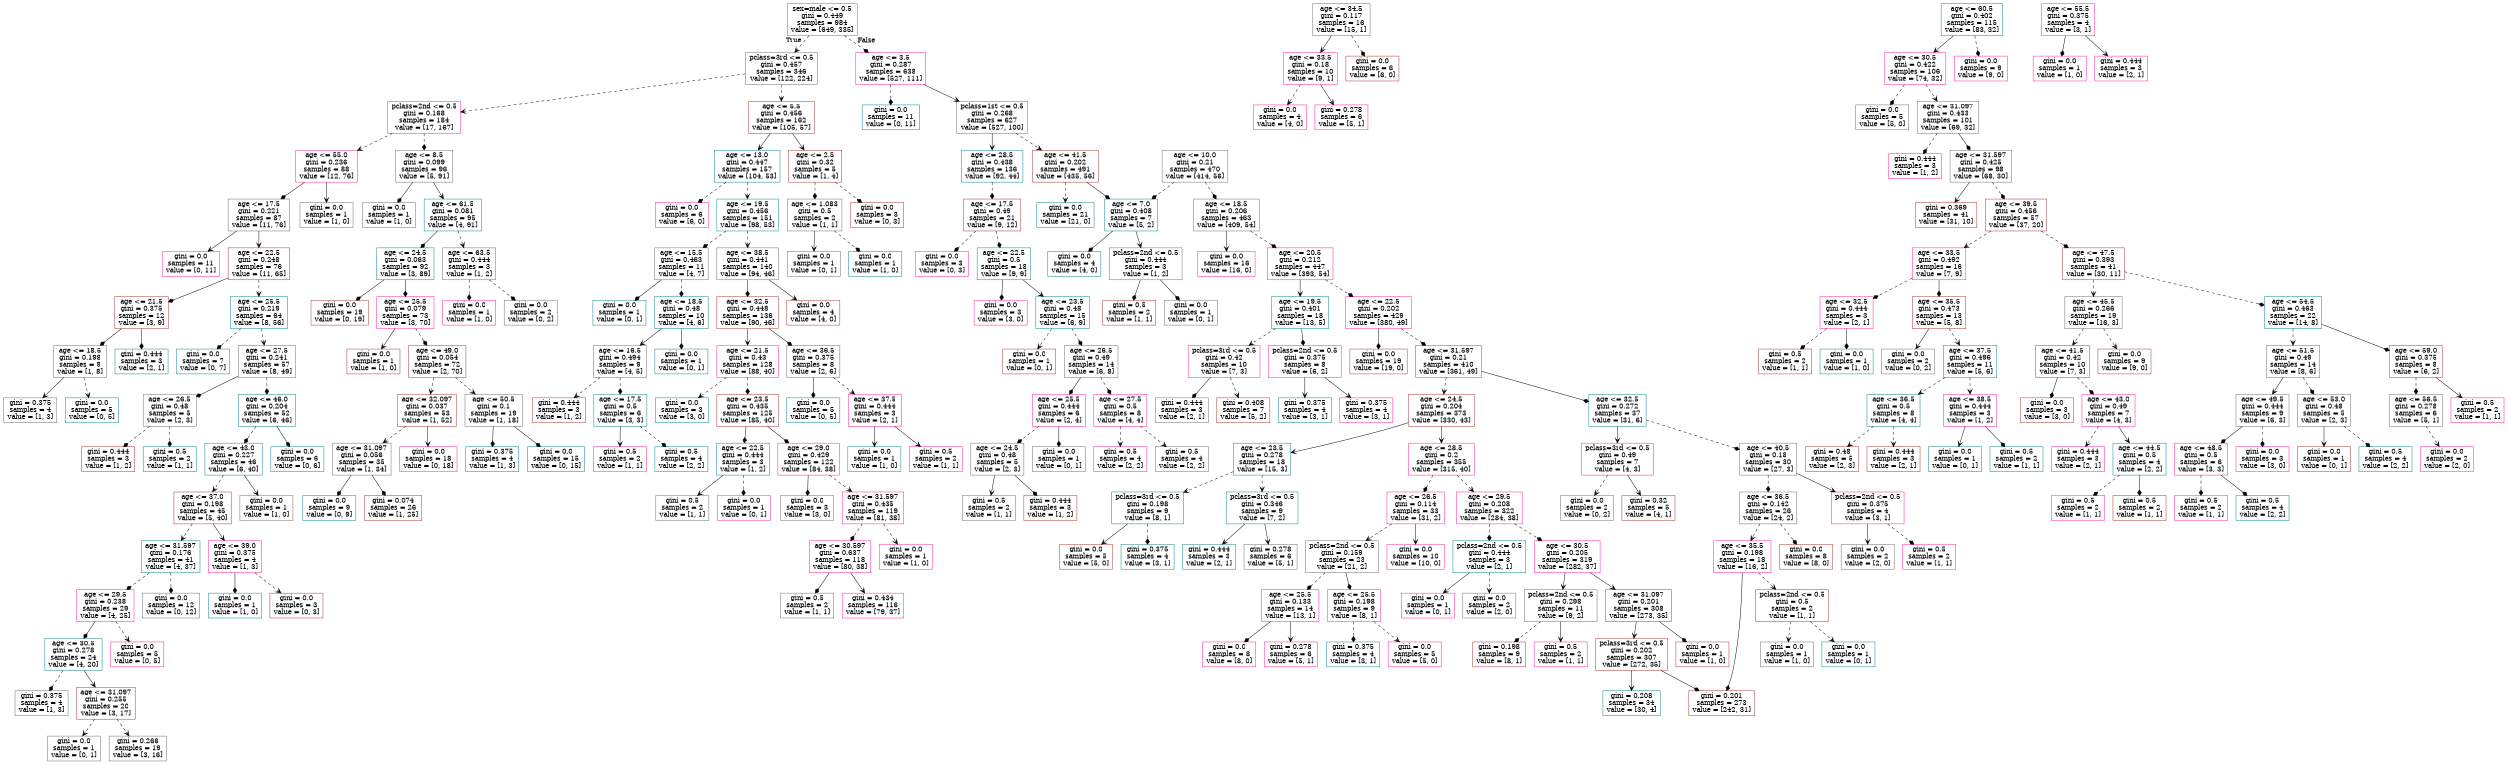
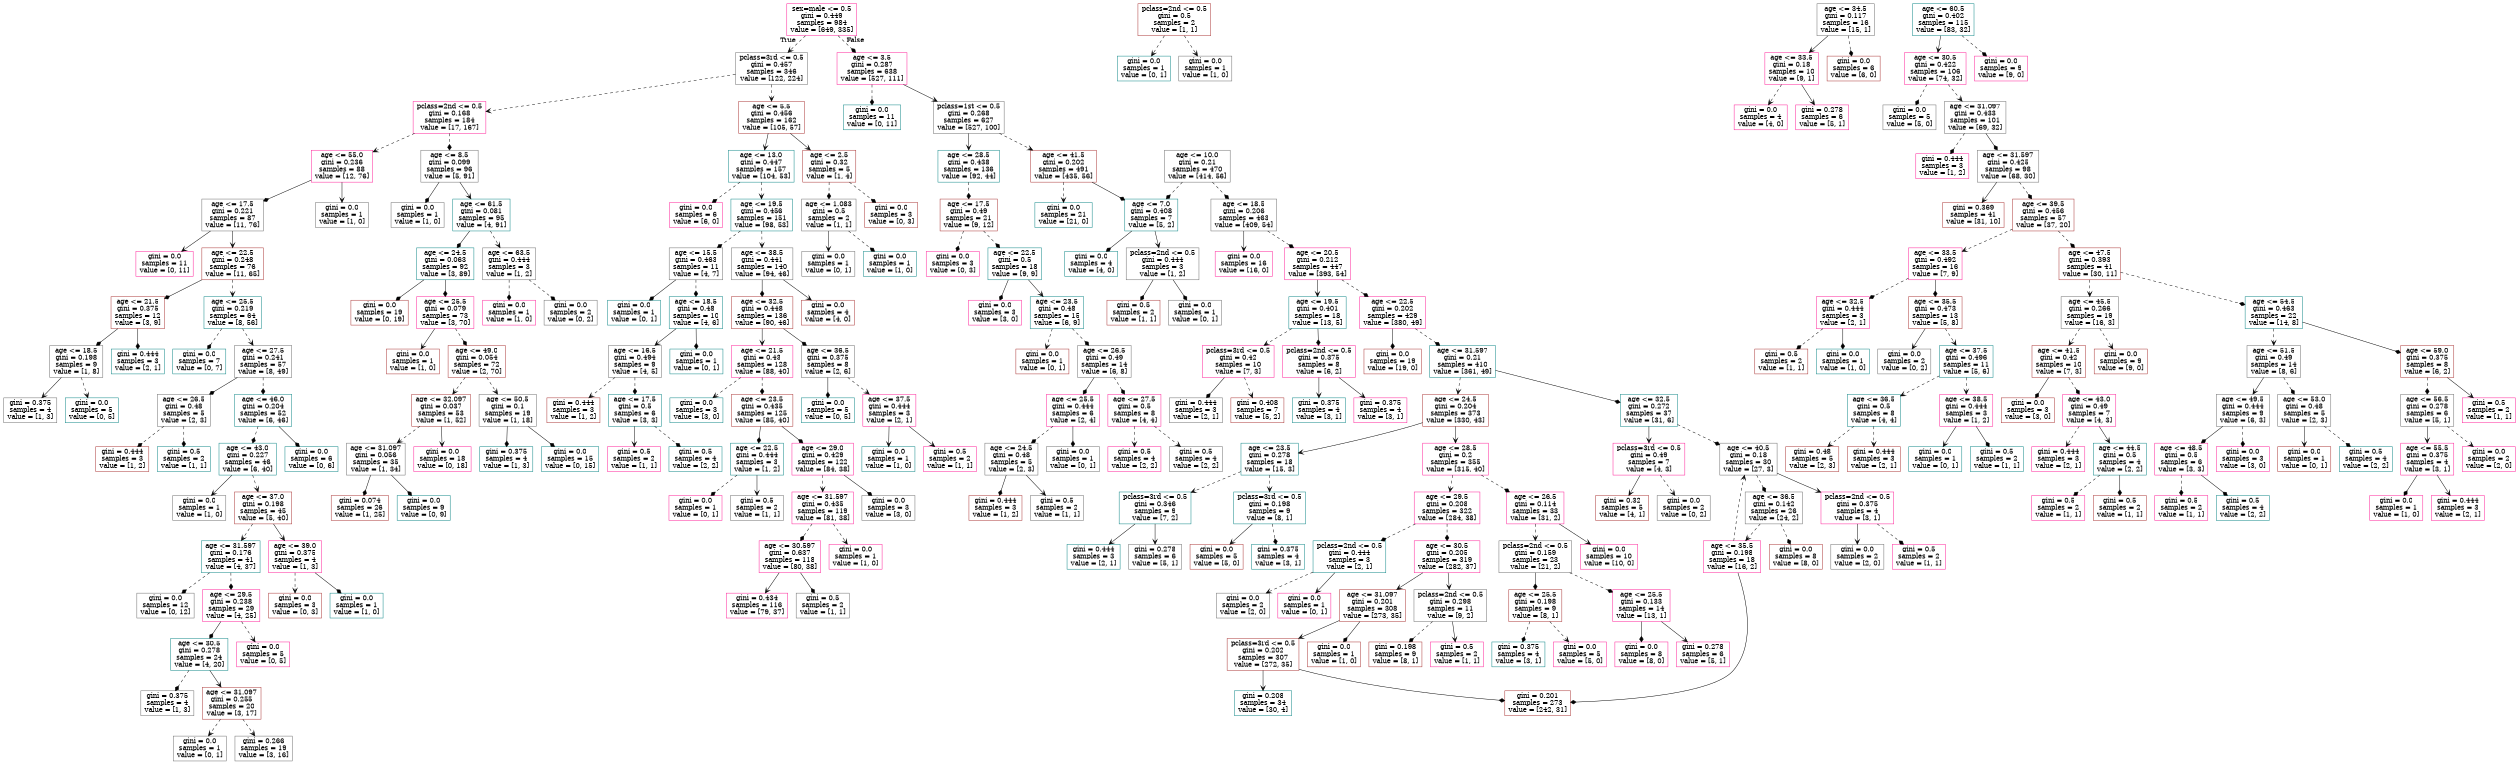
none -> (2427, 432)
(1765, 579) -> (1738, 510)
(1354, 606) -> (1535, 606)
